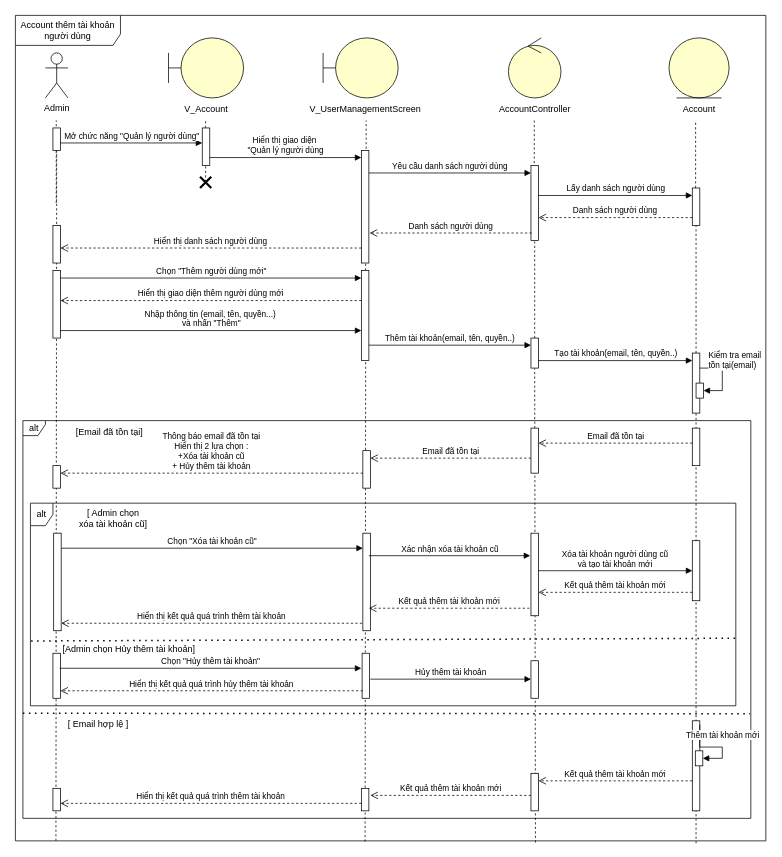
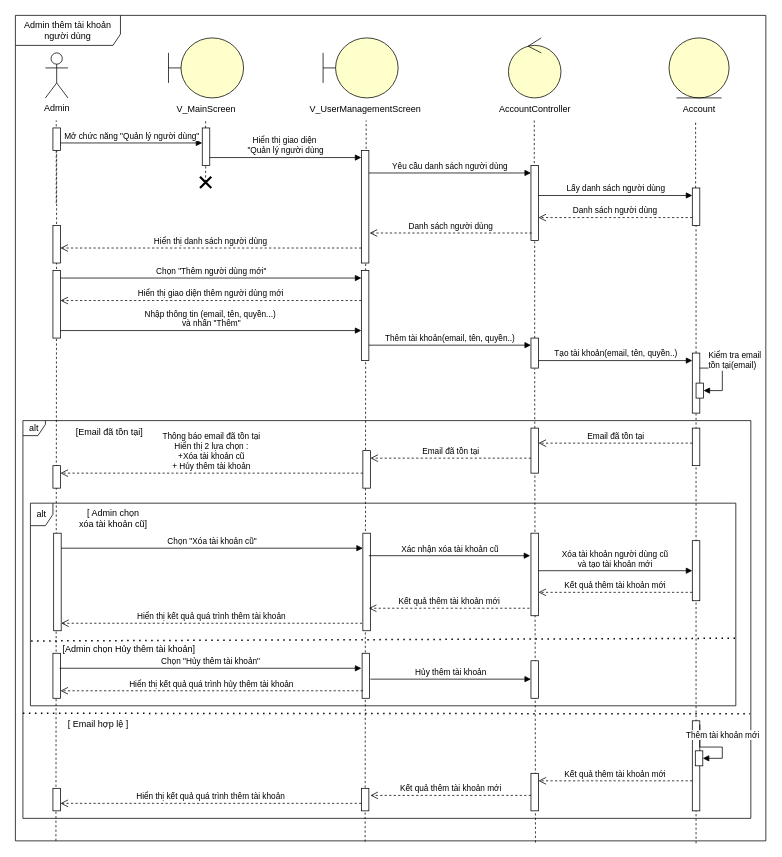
(68, 30) -> (68, 30)
(206, 109) -> (206, 109)
